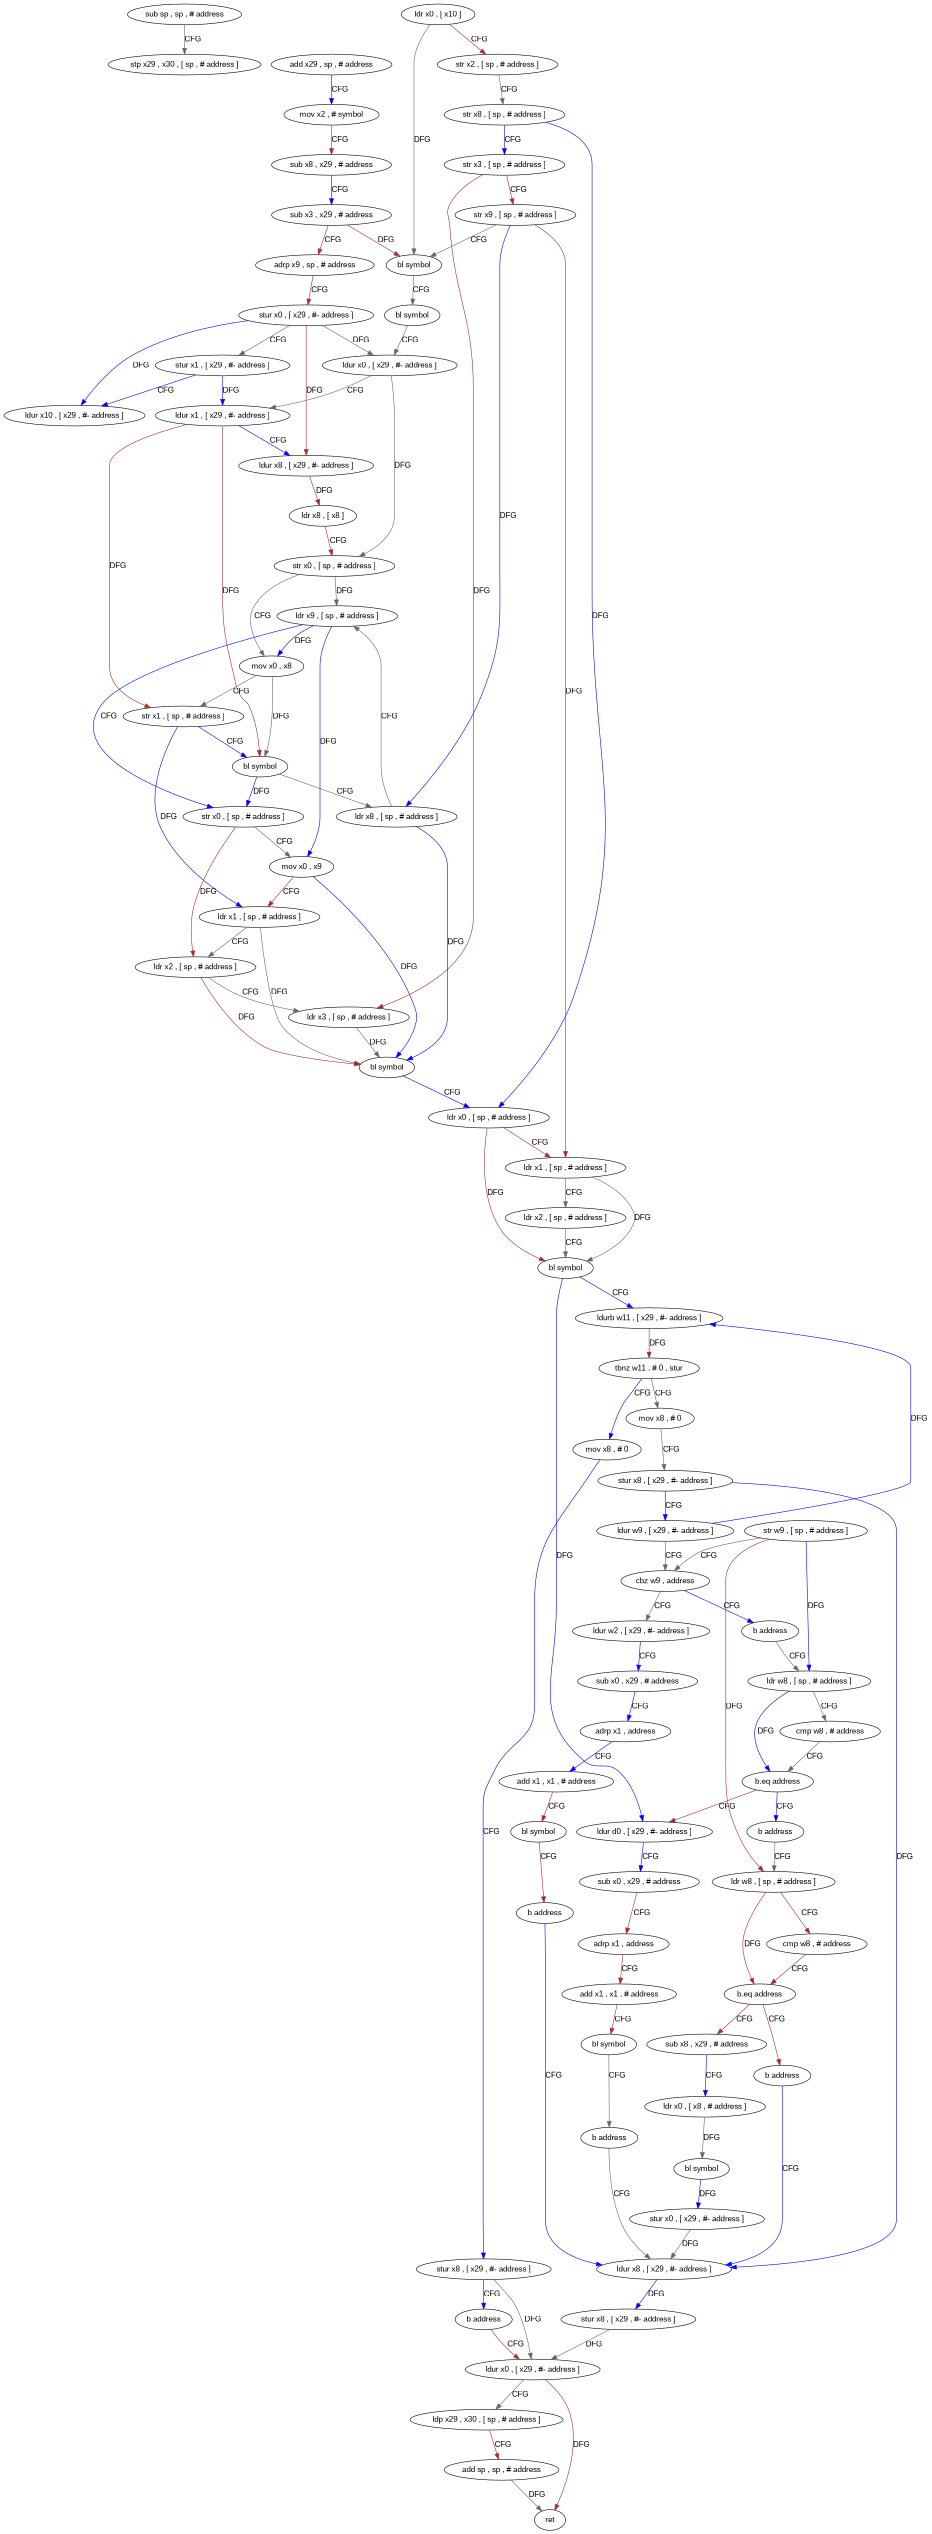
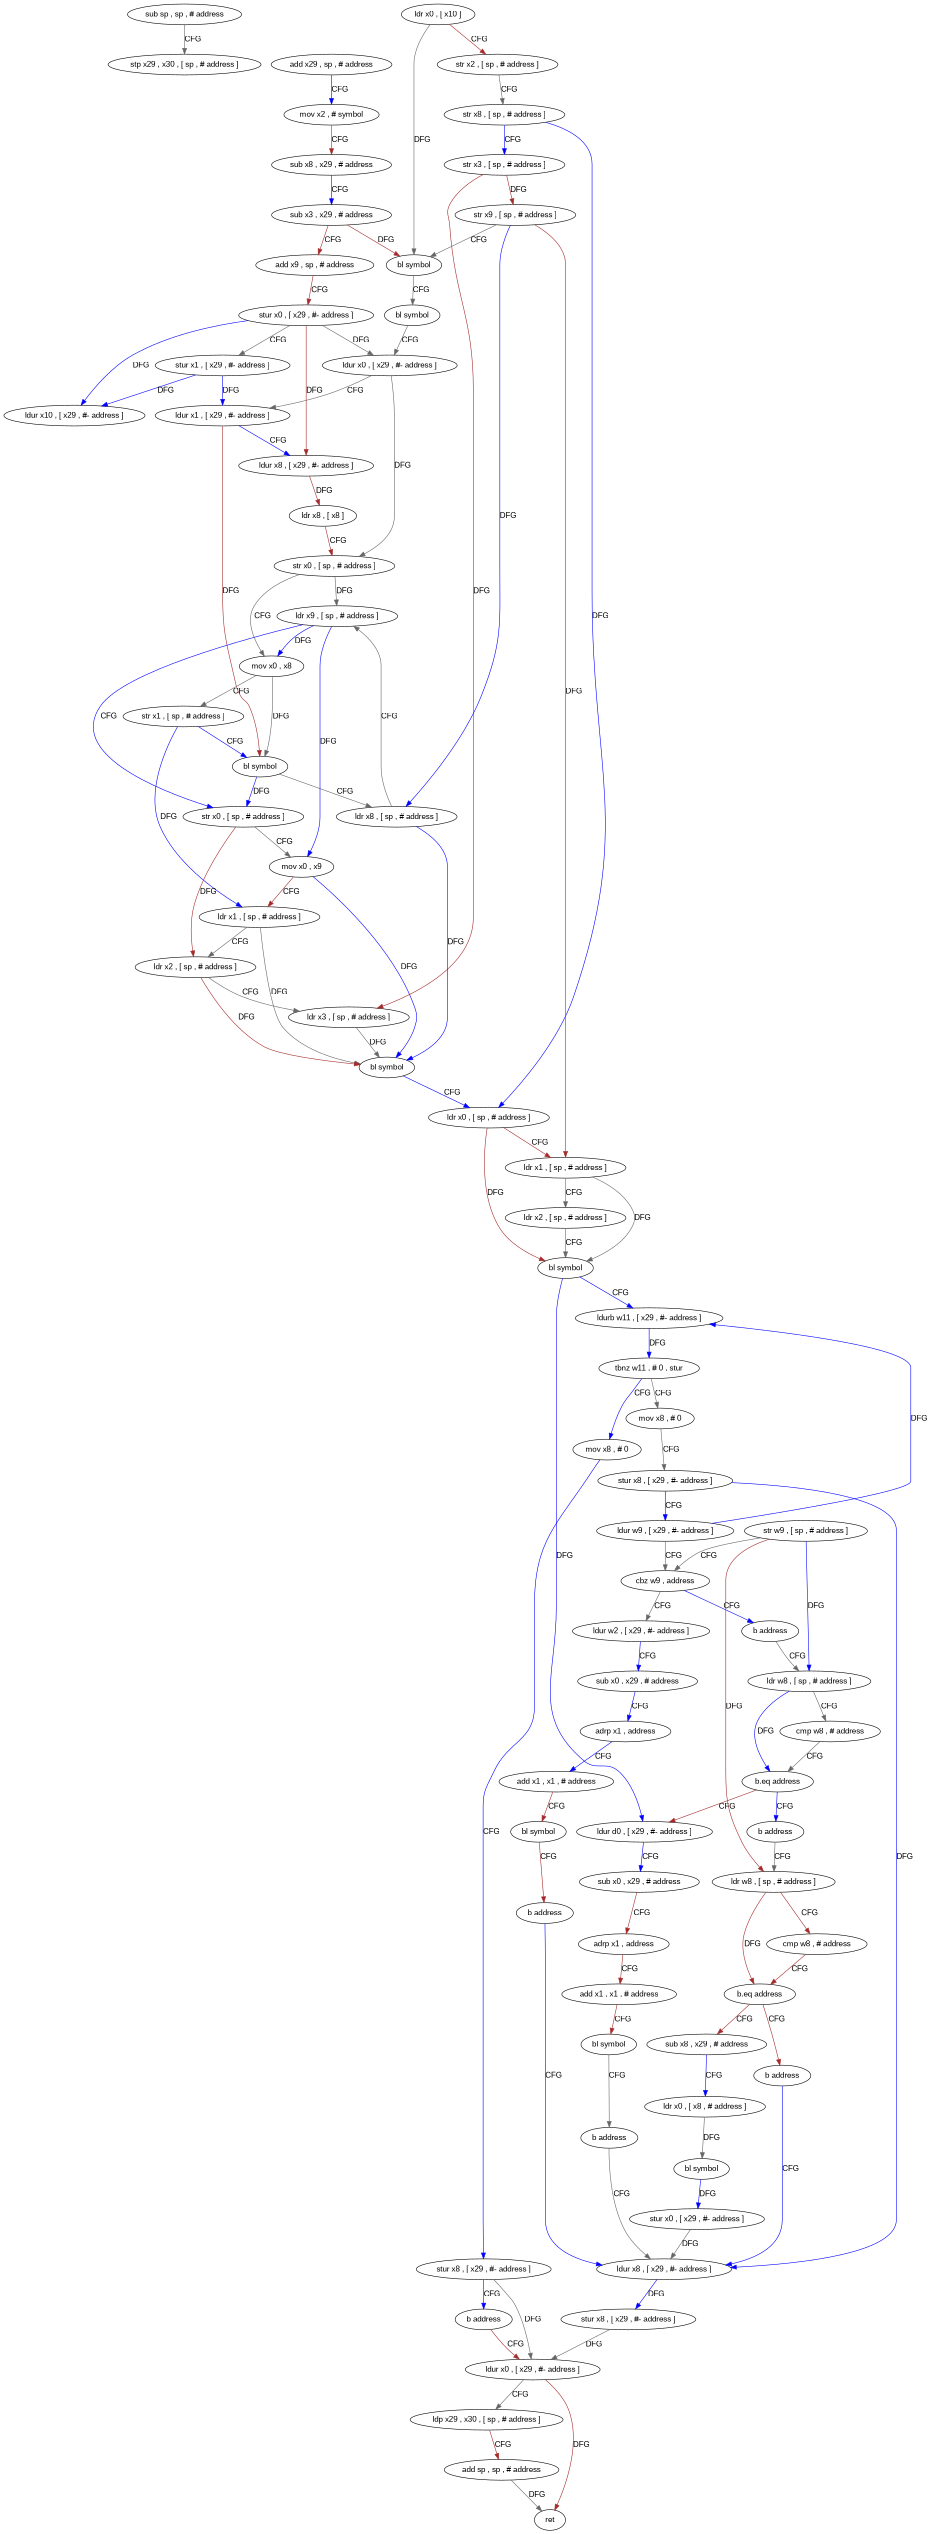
(519, 190) -> (519, 190)
(315, 265) -> (315, 265)
(166, 391) -> (166, 391)
(110, 549) -> none
(649, 1340) -> (649, 1340)
